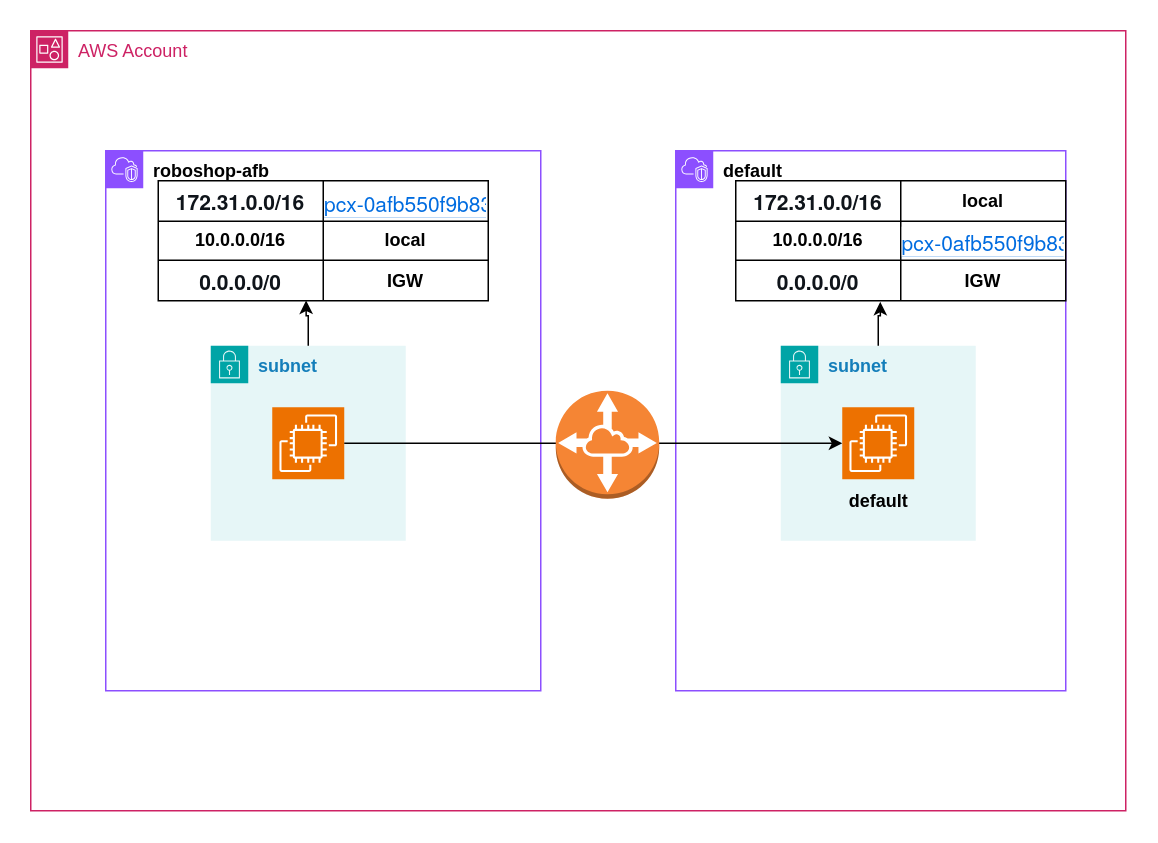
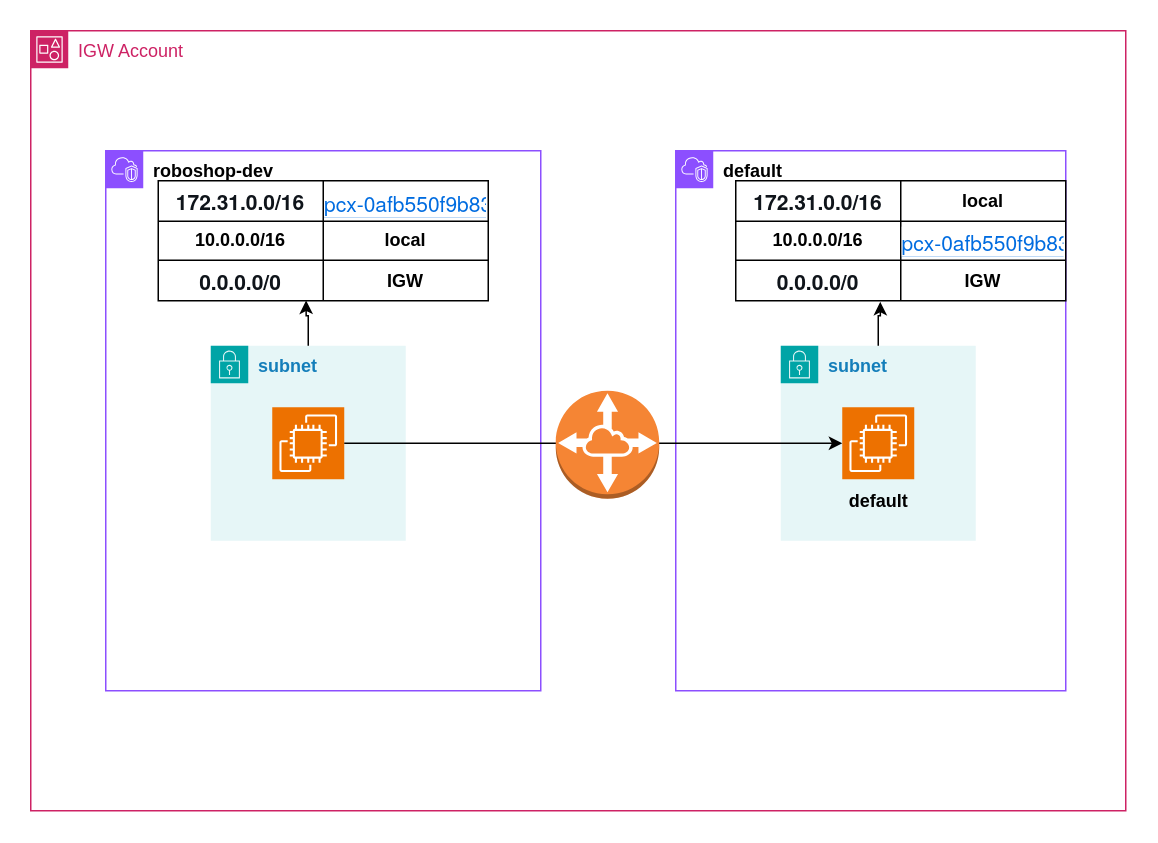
(132, 52) -> (132, 52)
(214, 172) -> (214, 172)
